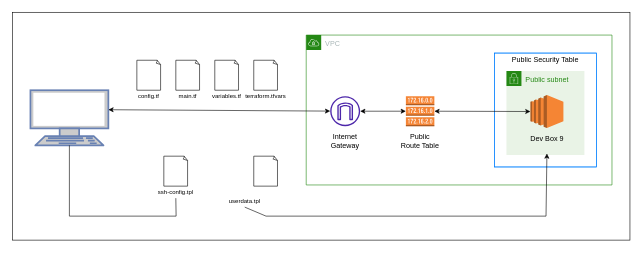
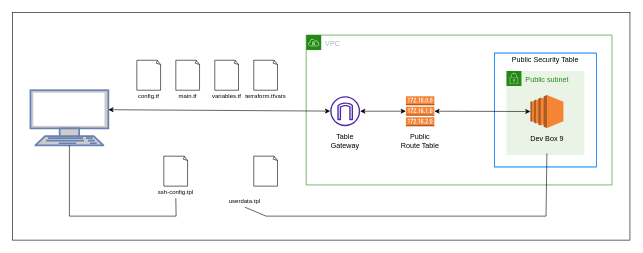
(345, 141) -> (345, 141)
(547, 159) -> (547, 157)
